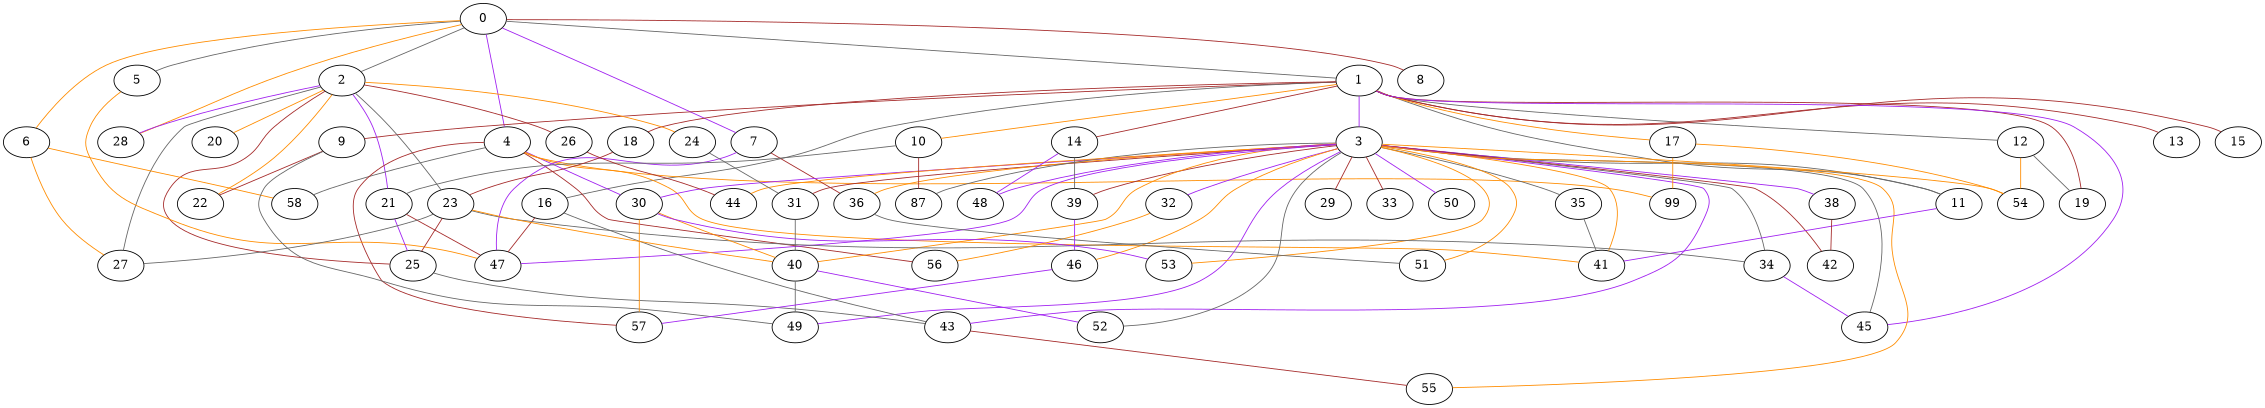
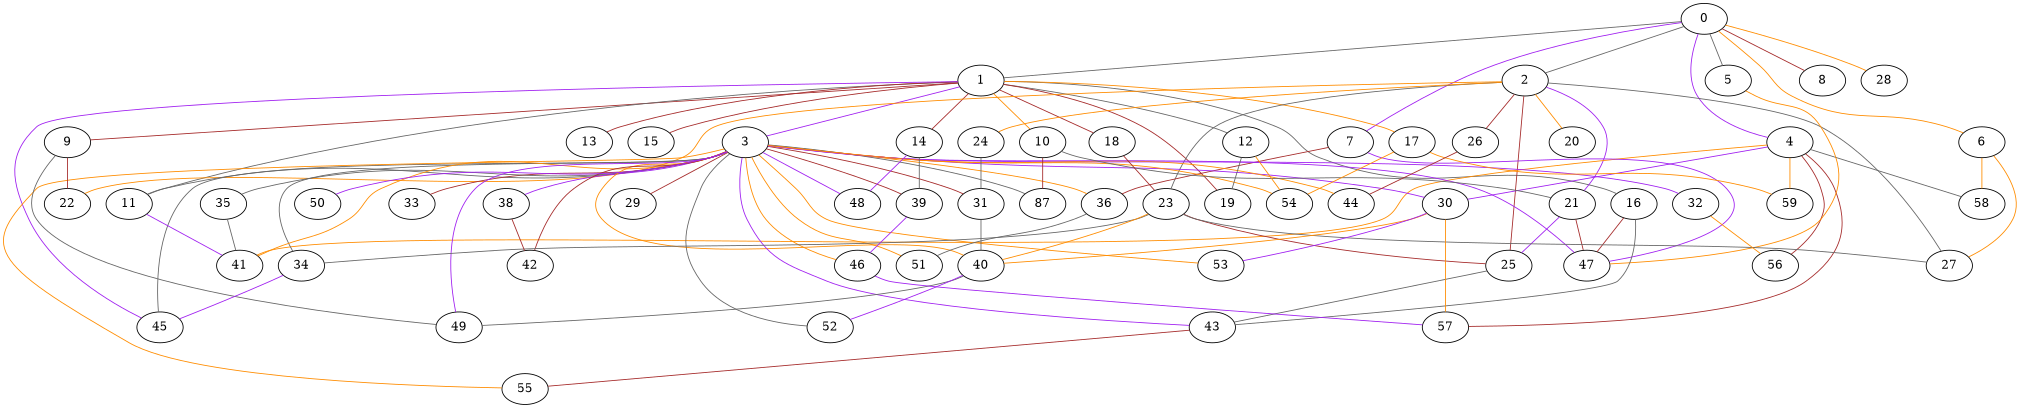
(229, 106) -> none
(1673, 204) -> (1790, 204)
